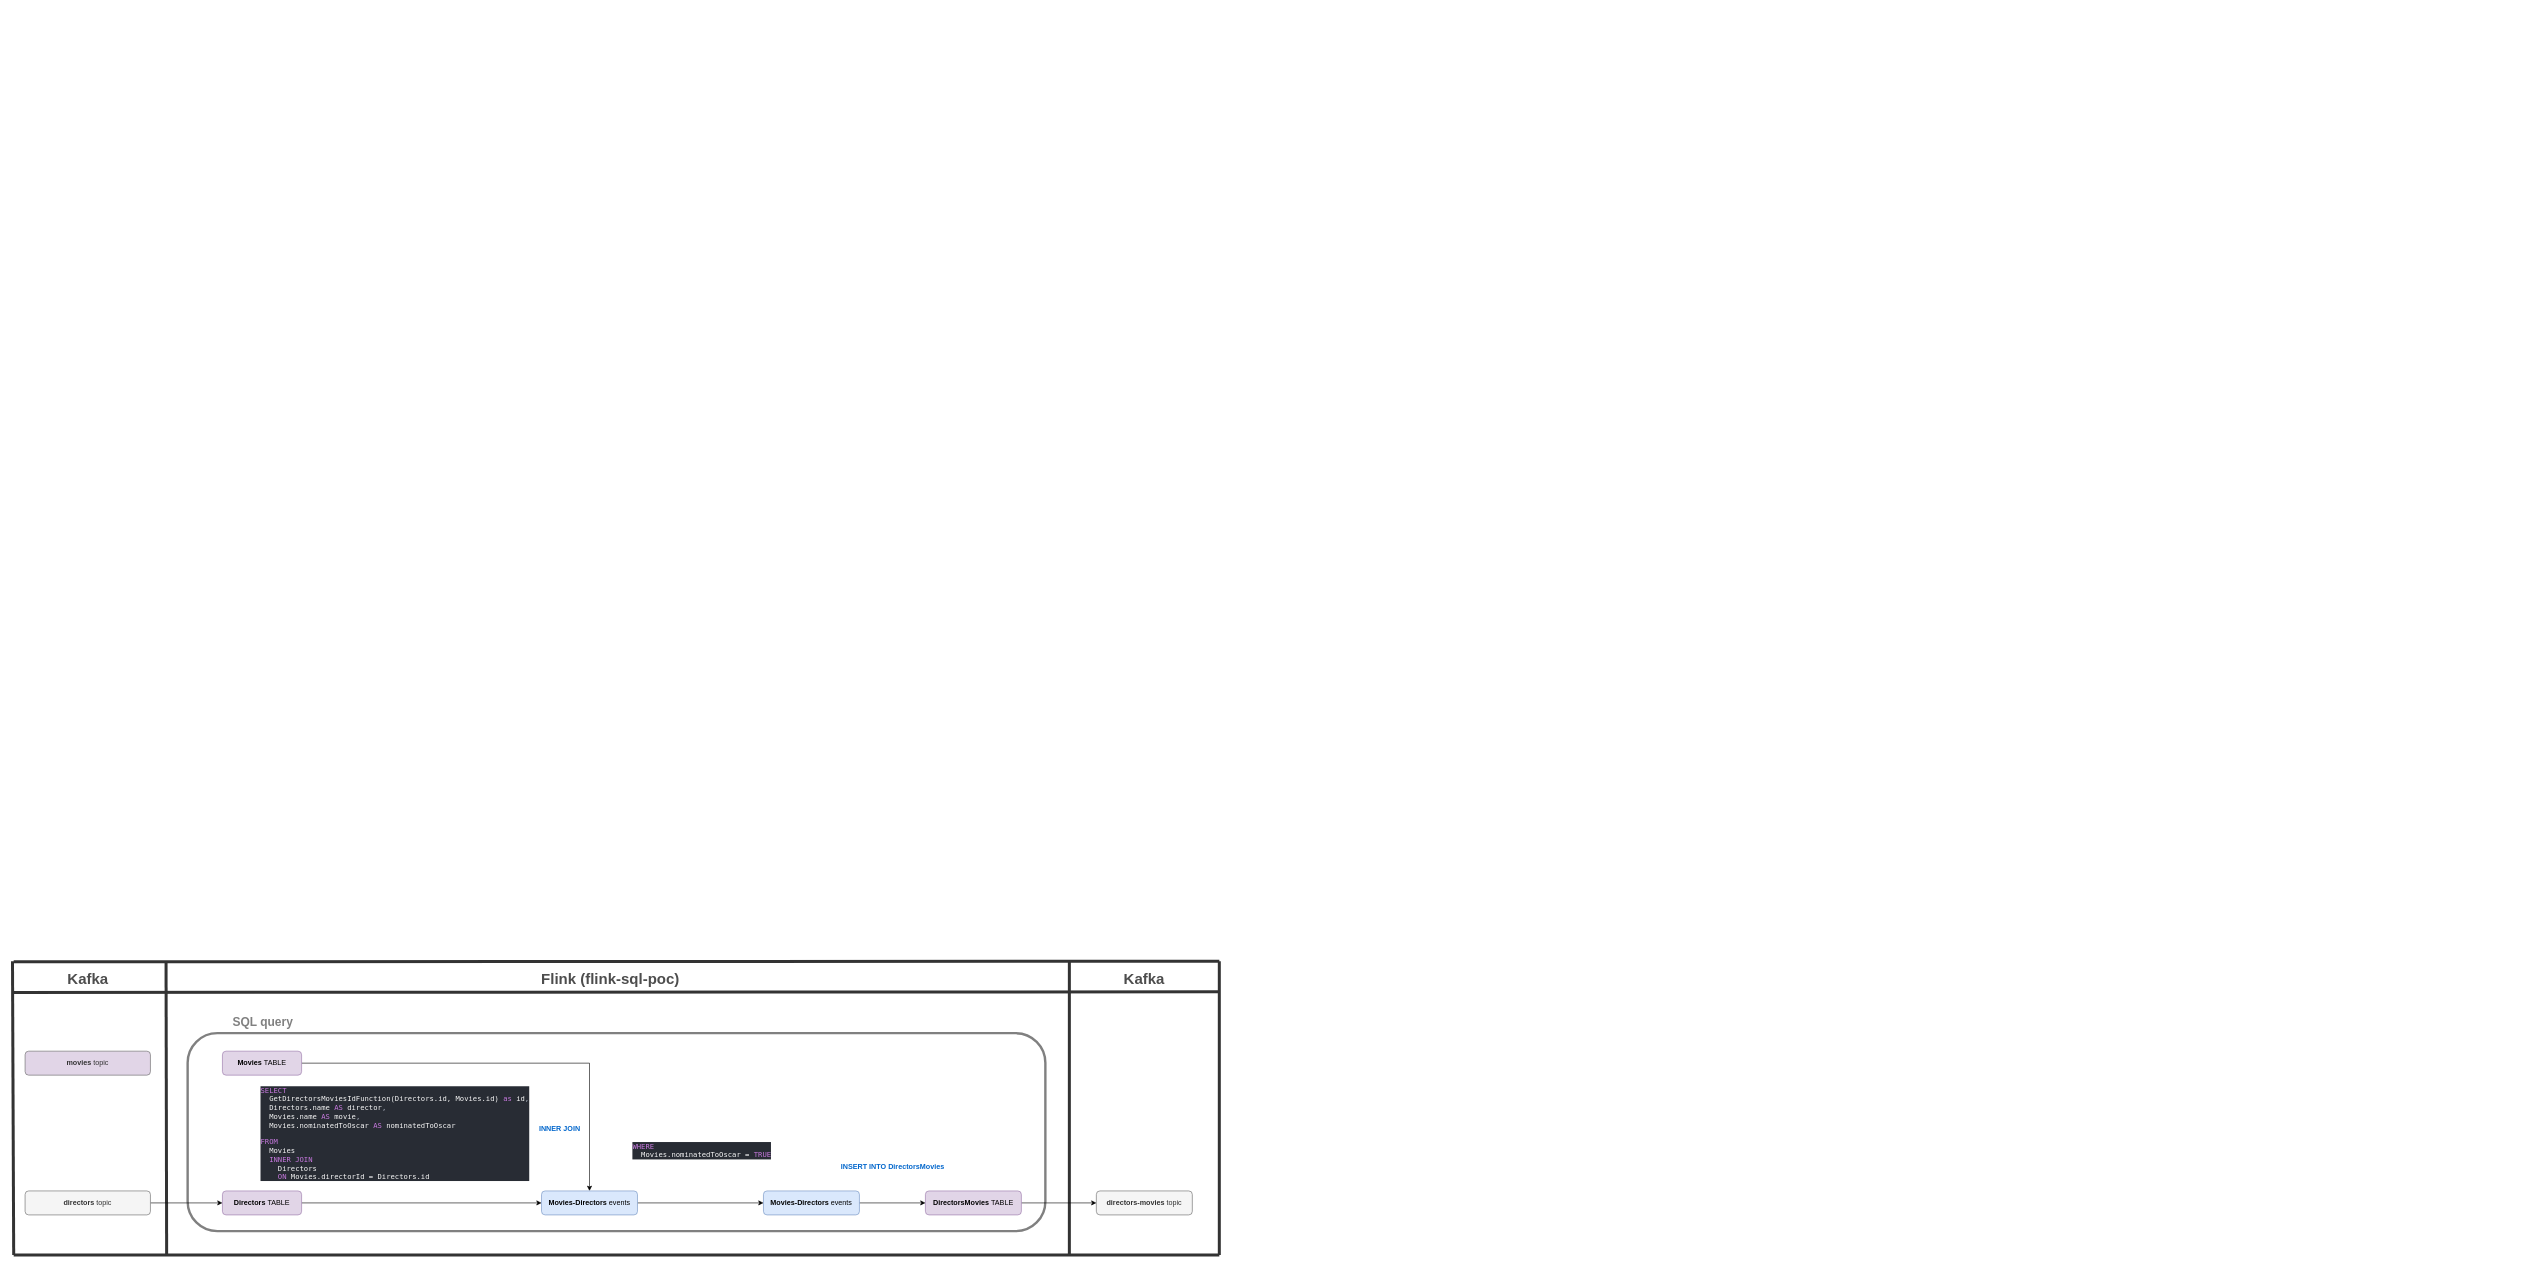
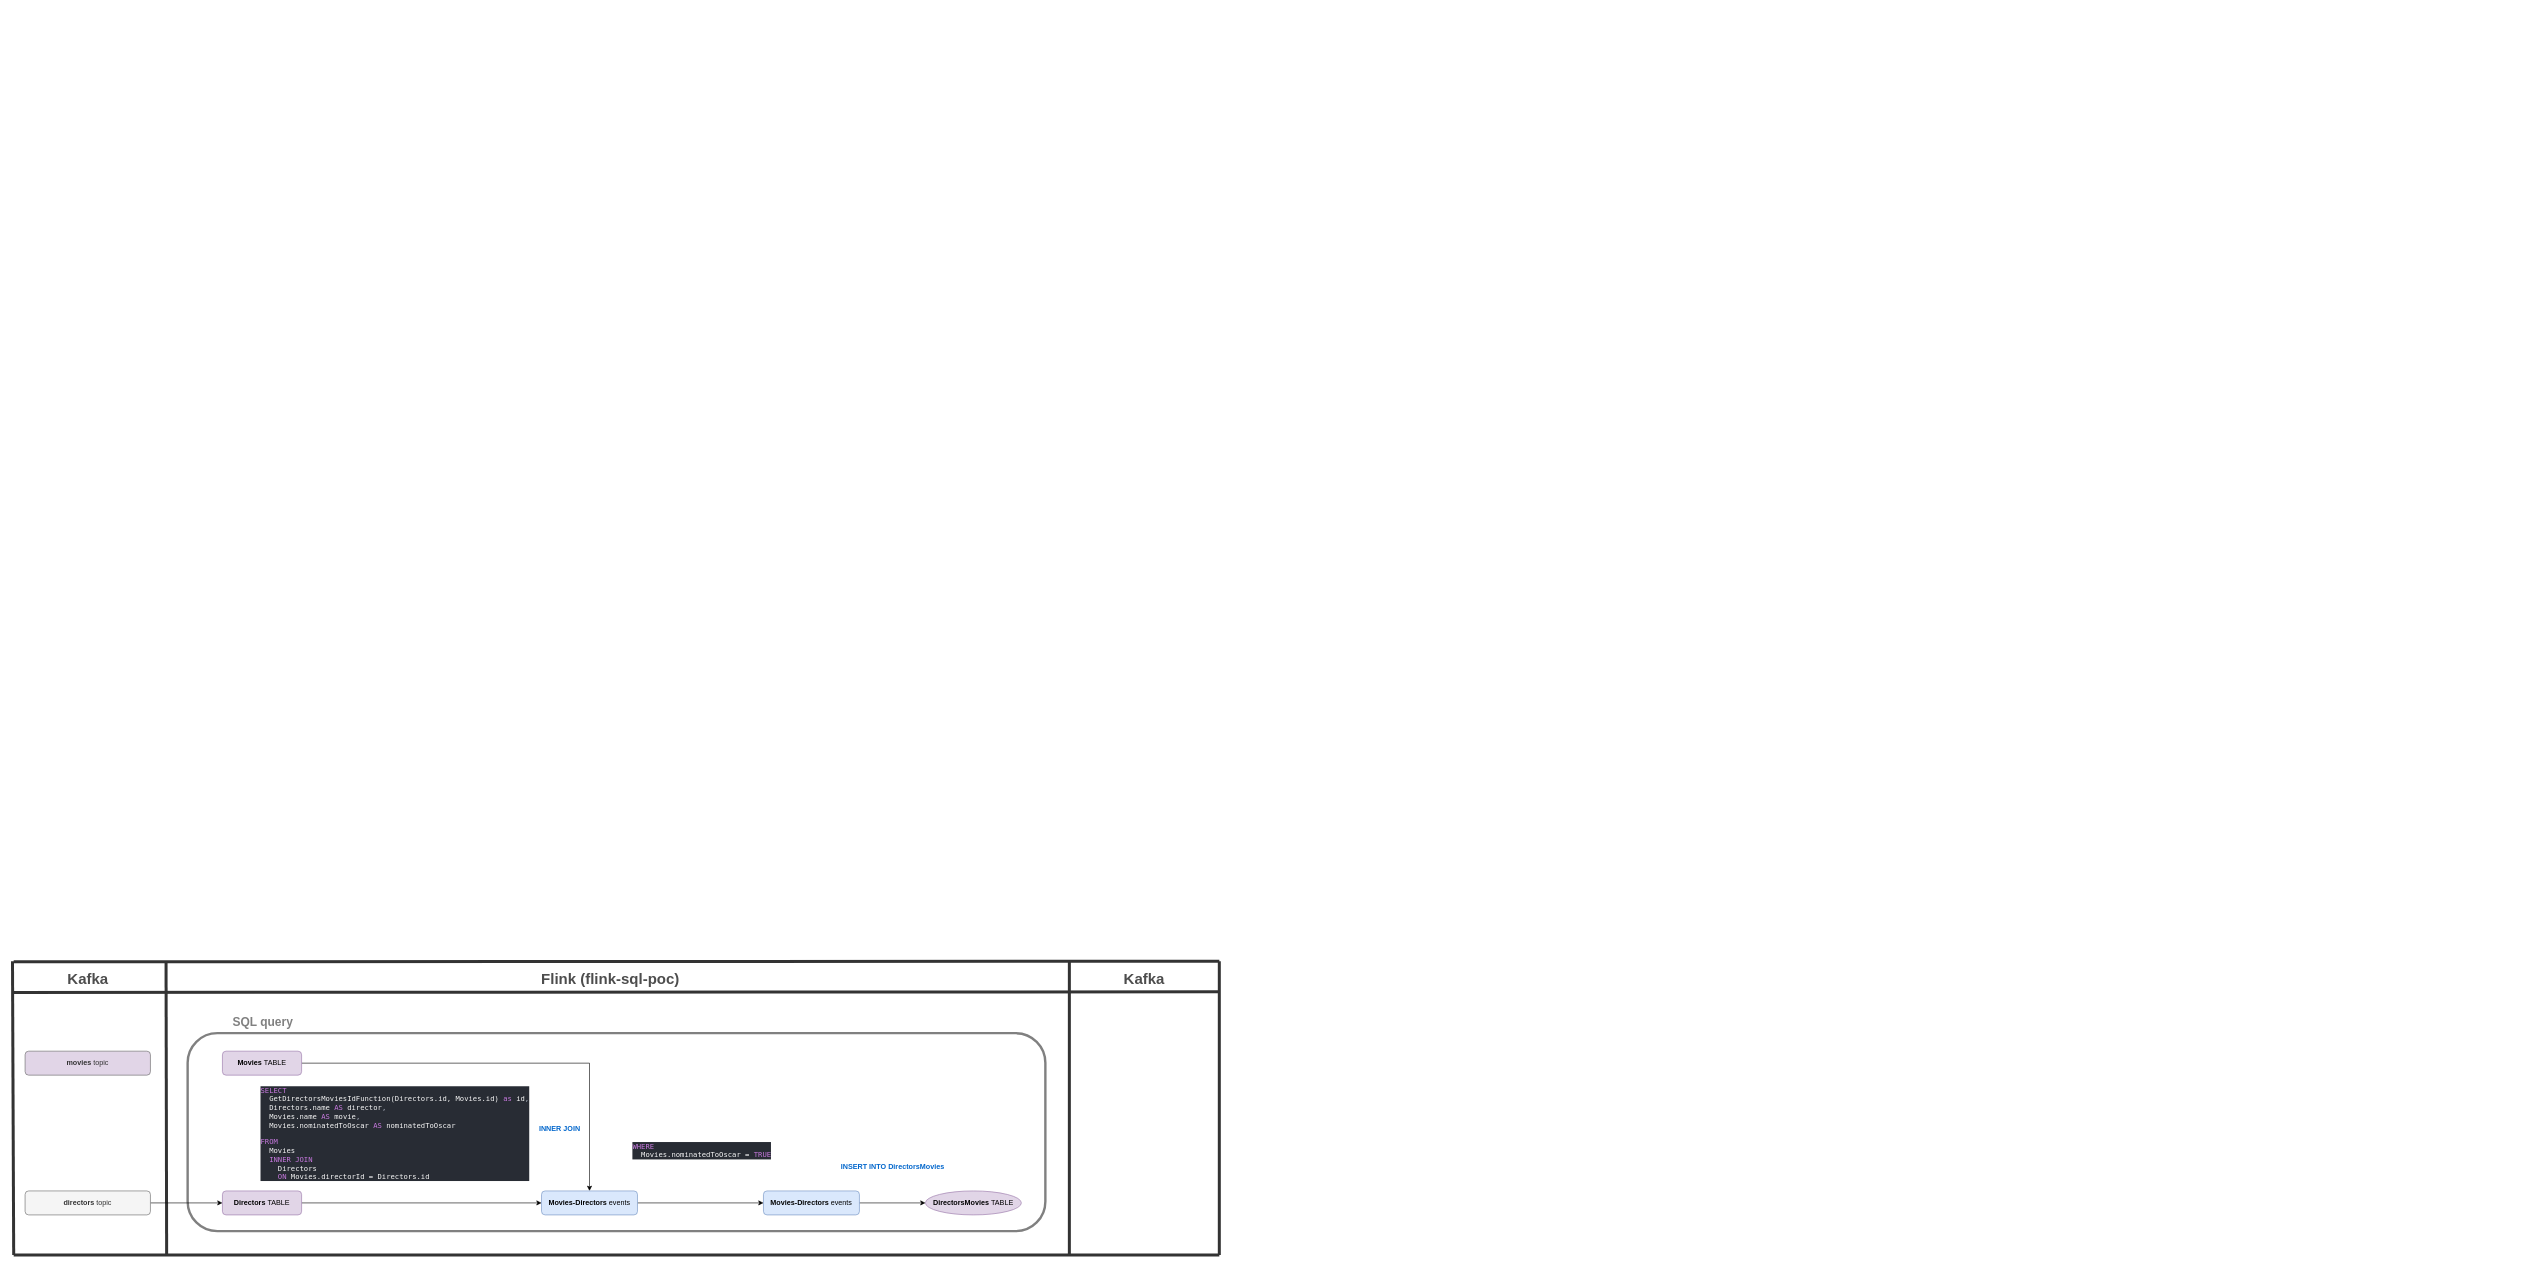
(974, 1203) -> (974, 1203)
(1091, 1203) -> none
(1145, 1203) -> none
